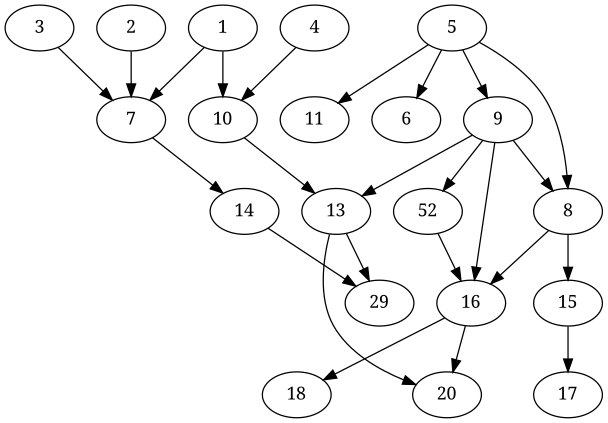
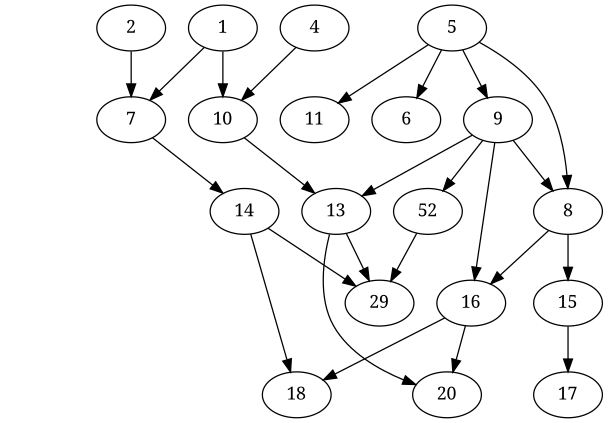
(39, 28) -> none
(447, 251) -> (407, 252)
none -> (269, 297)
